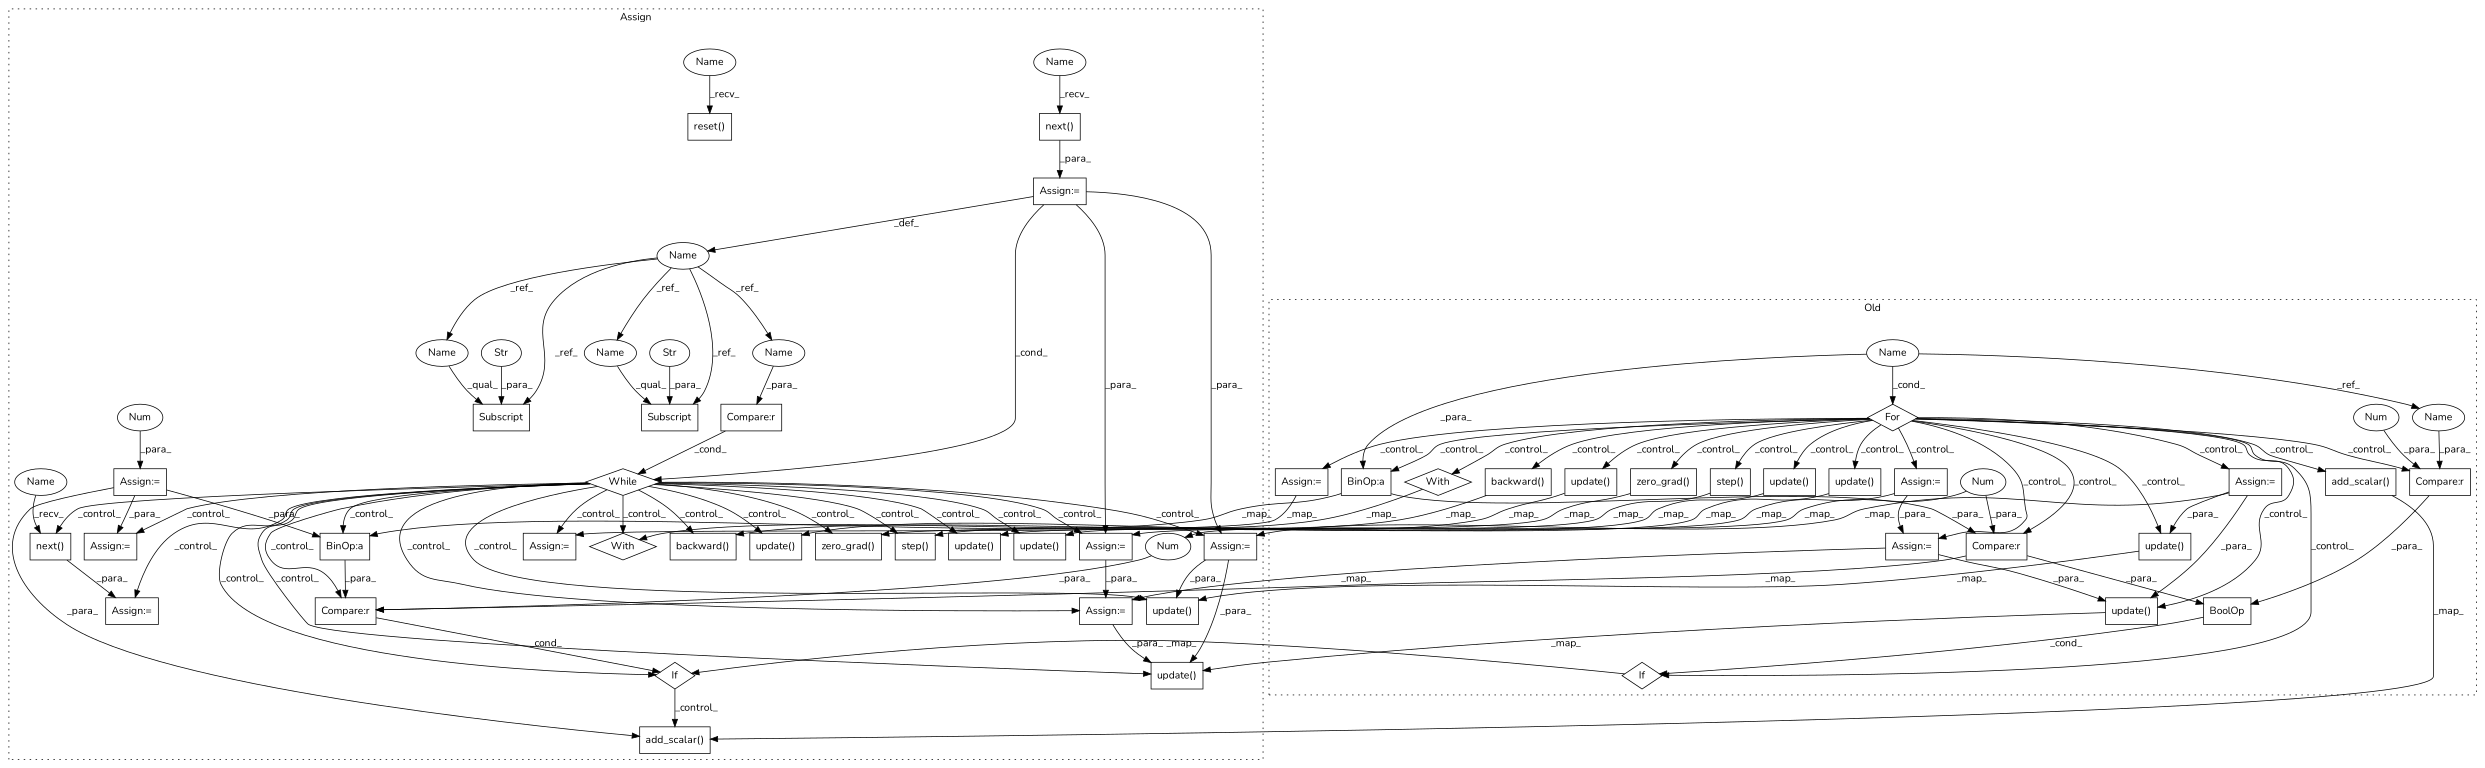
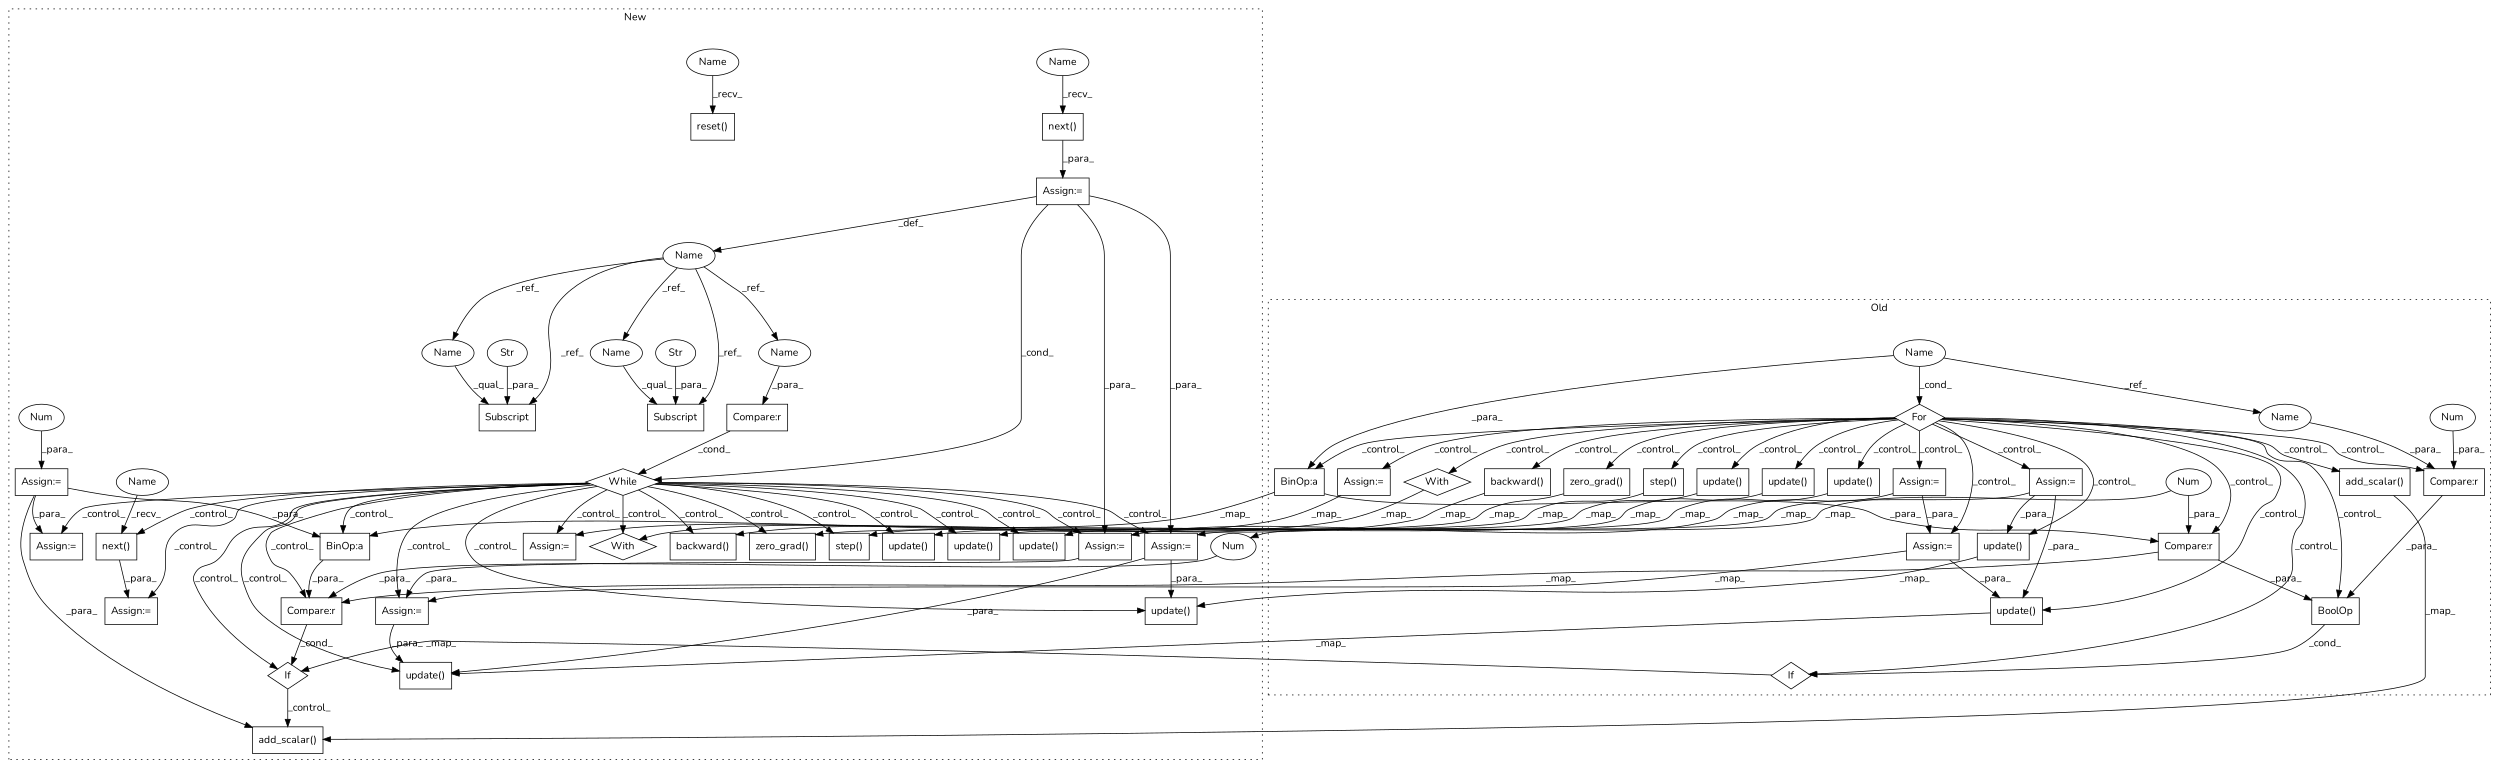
(636, 17) -> (636, 17)
none -> (2268, 453)
